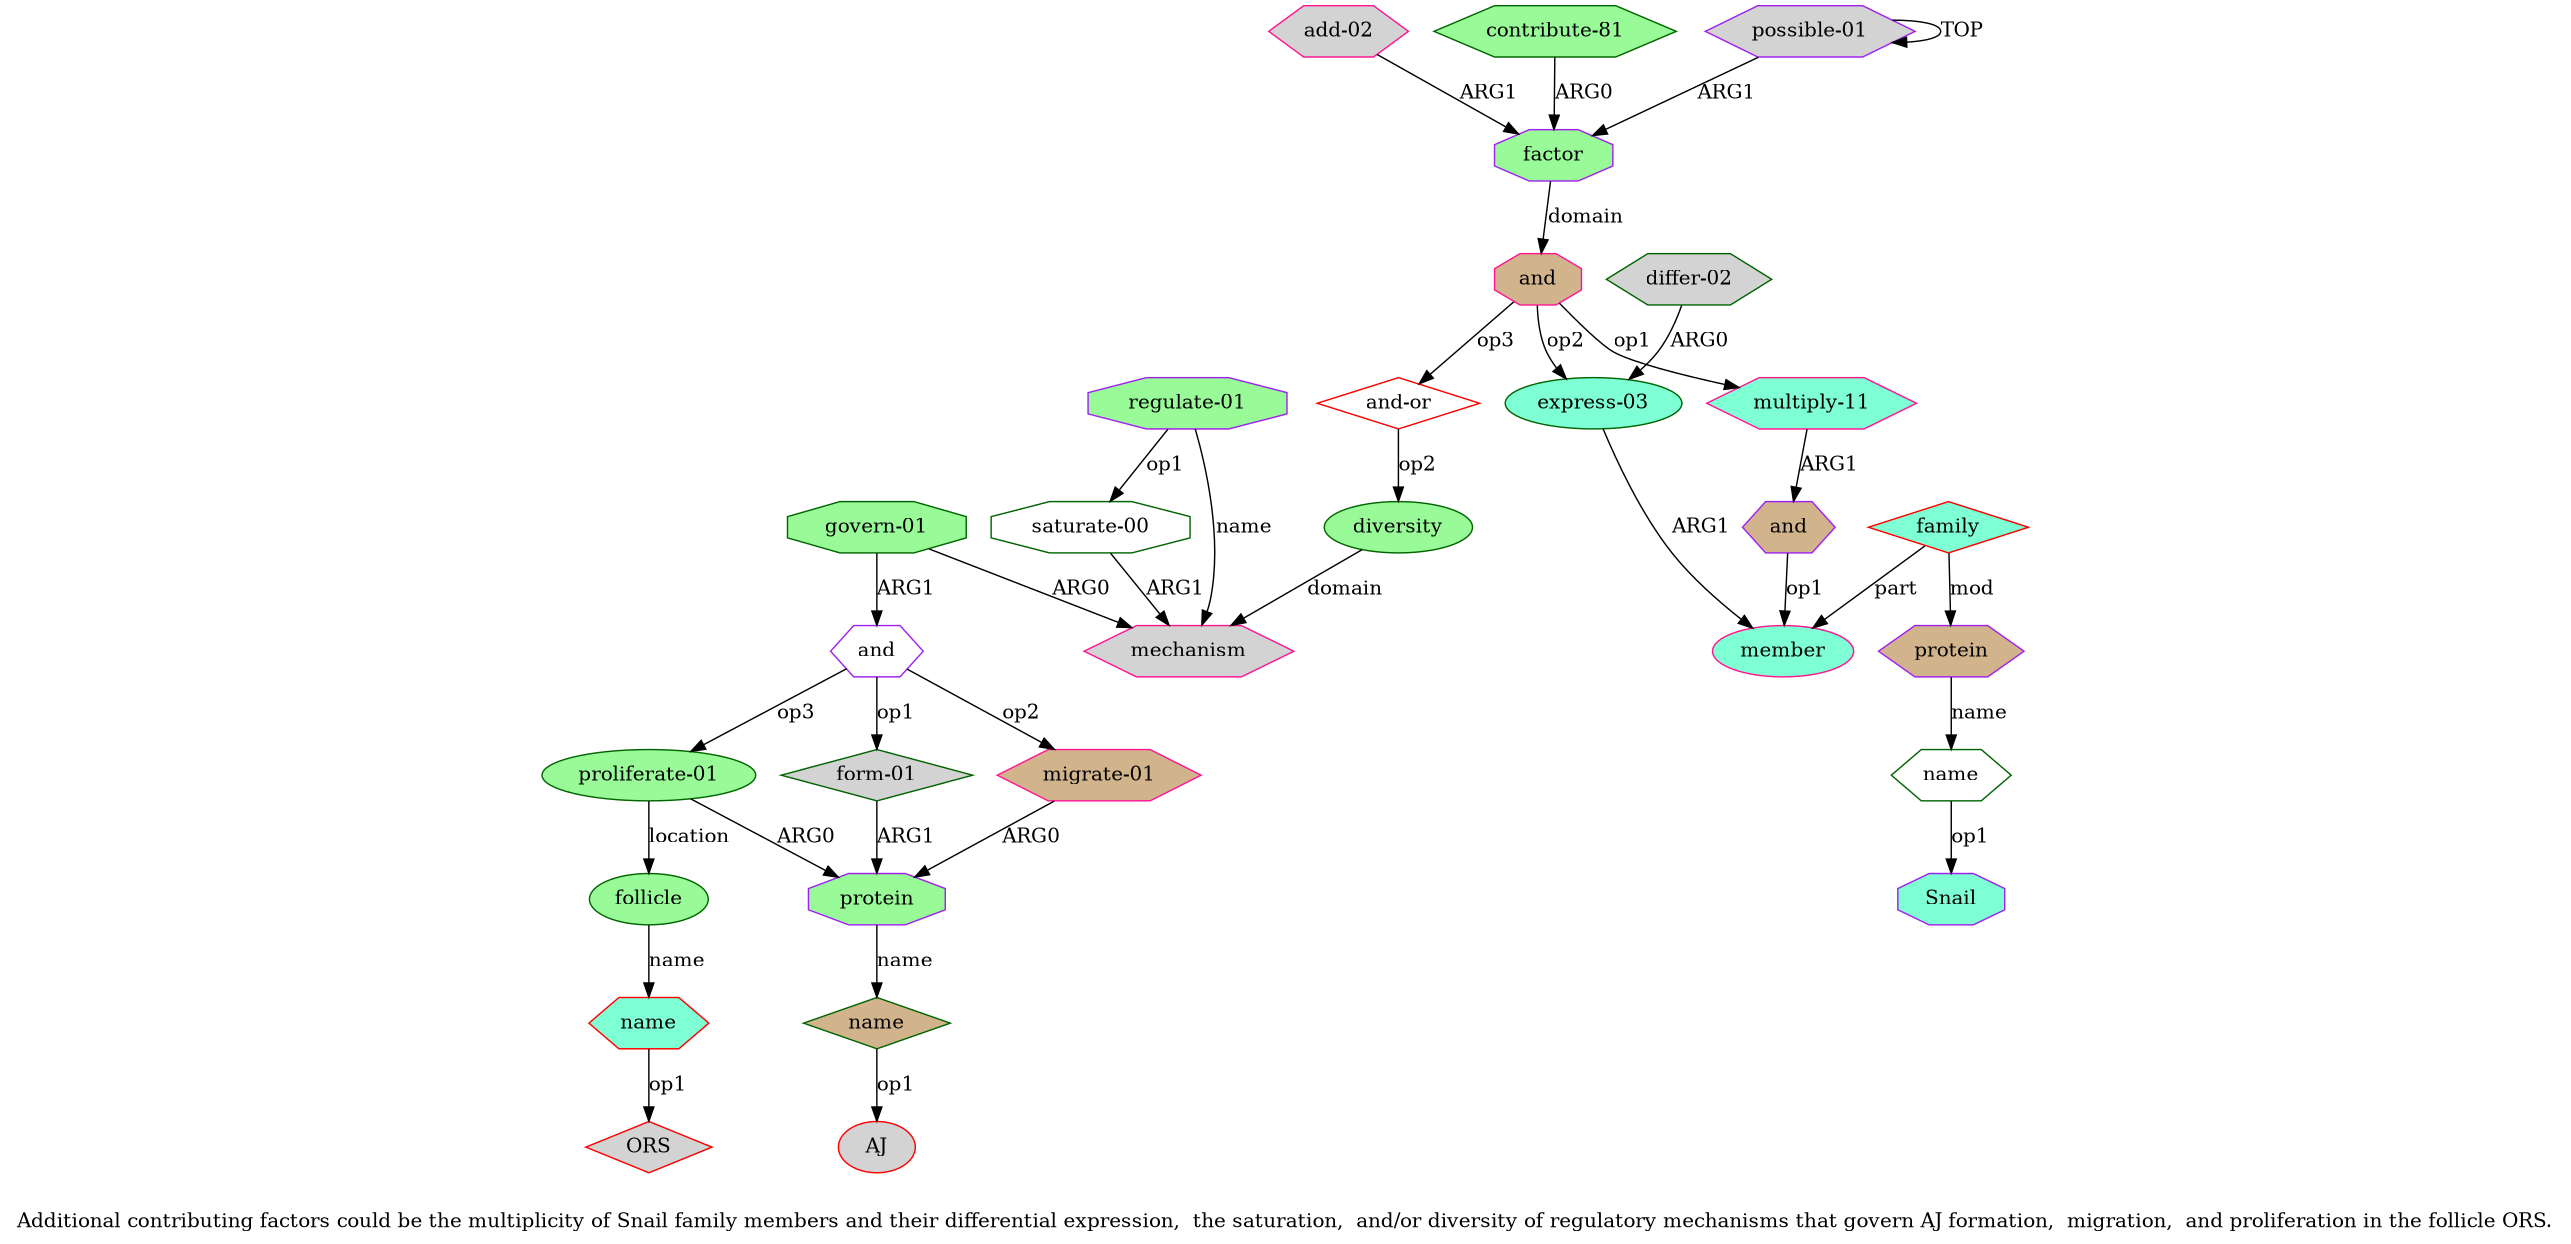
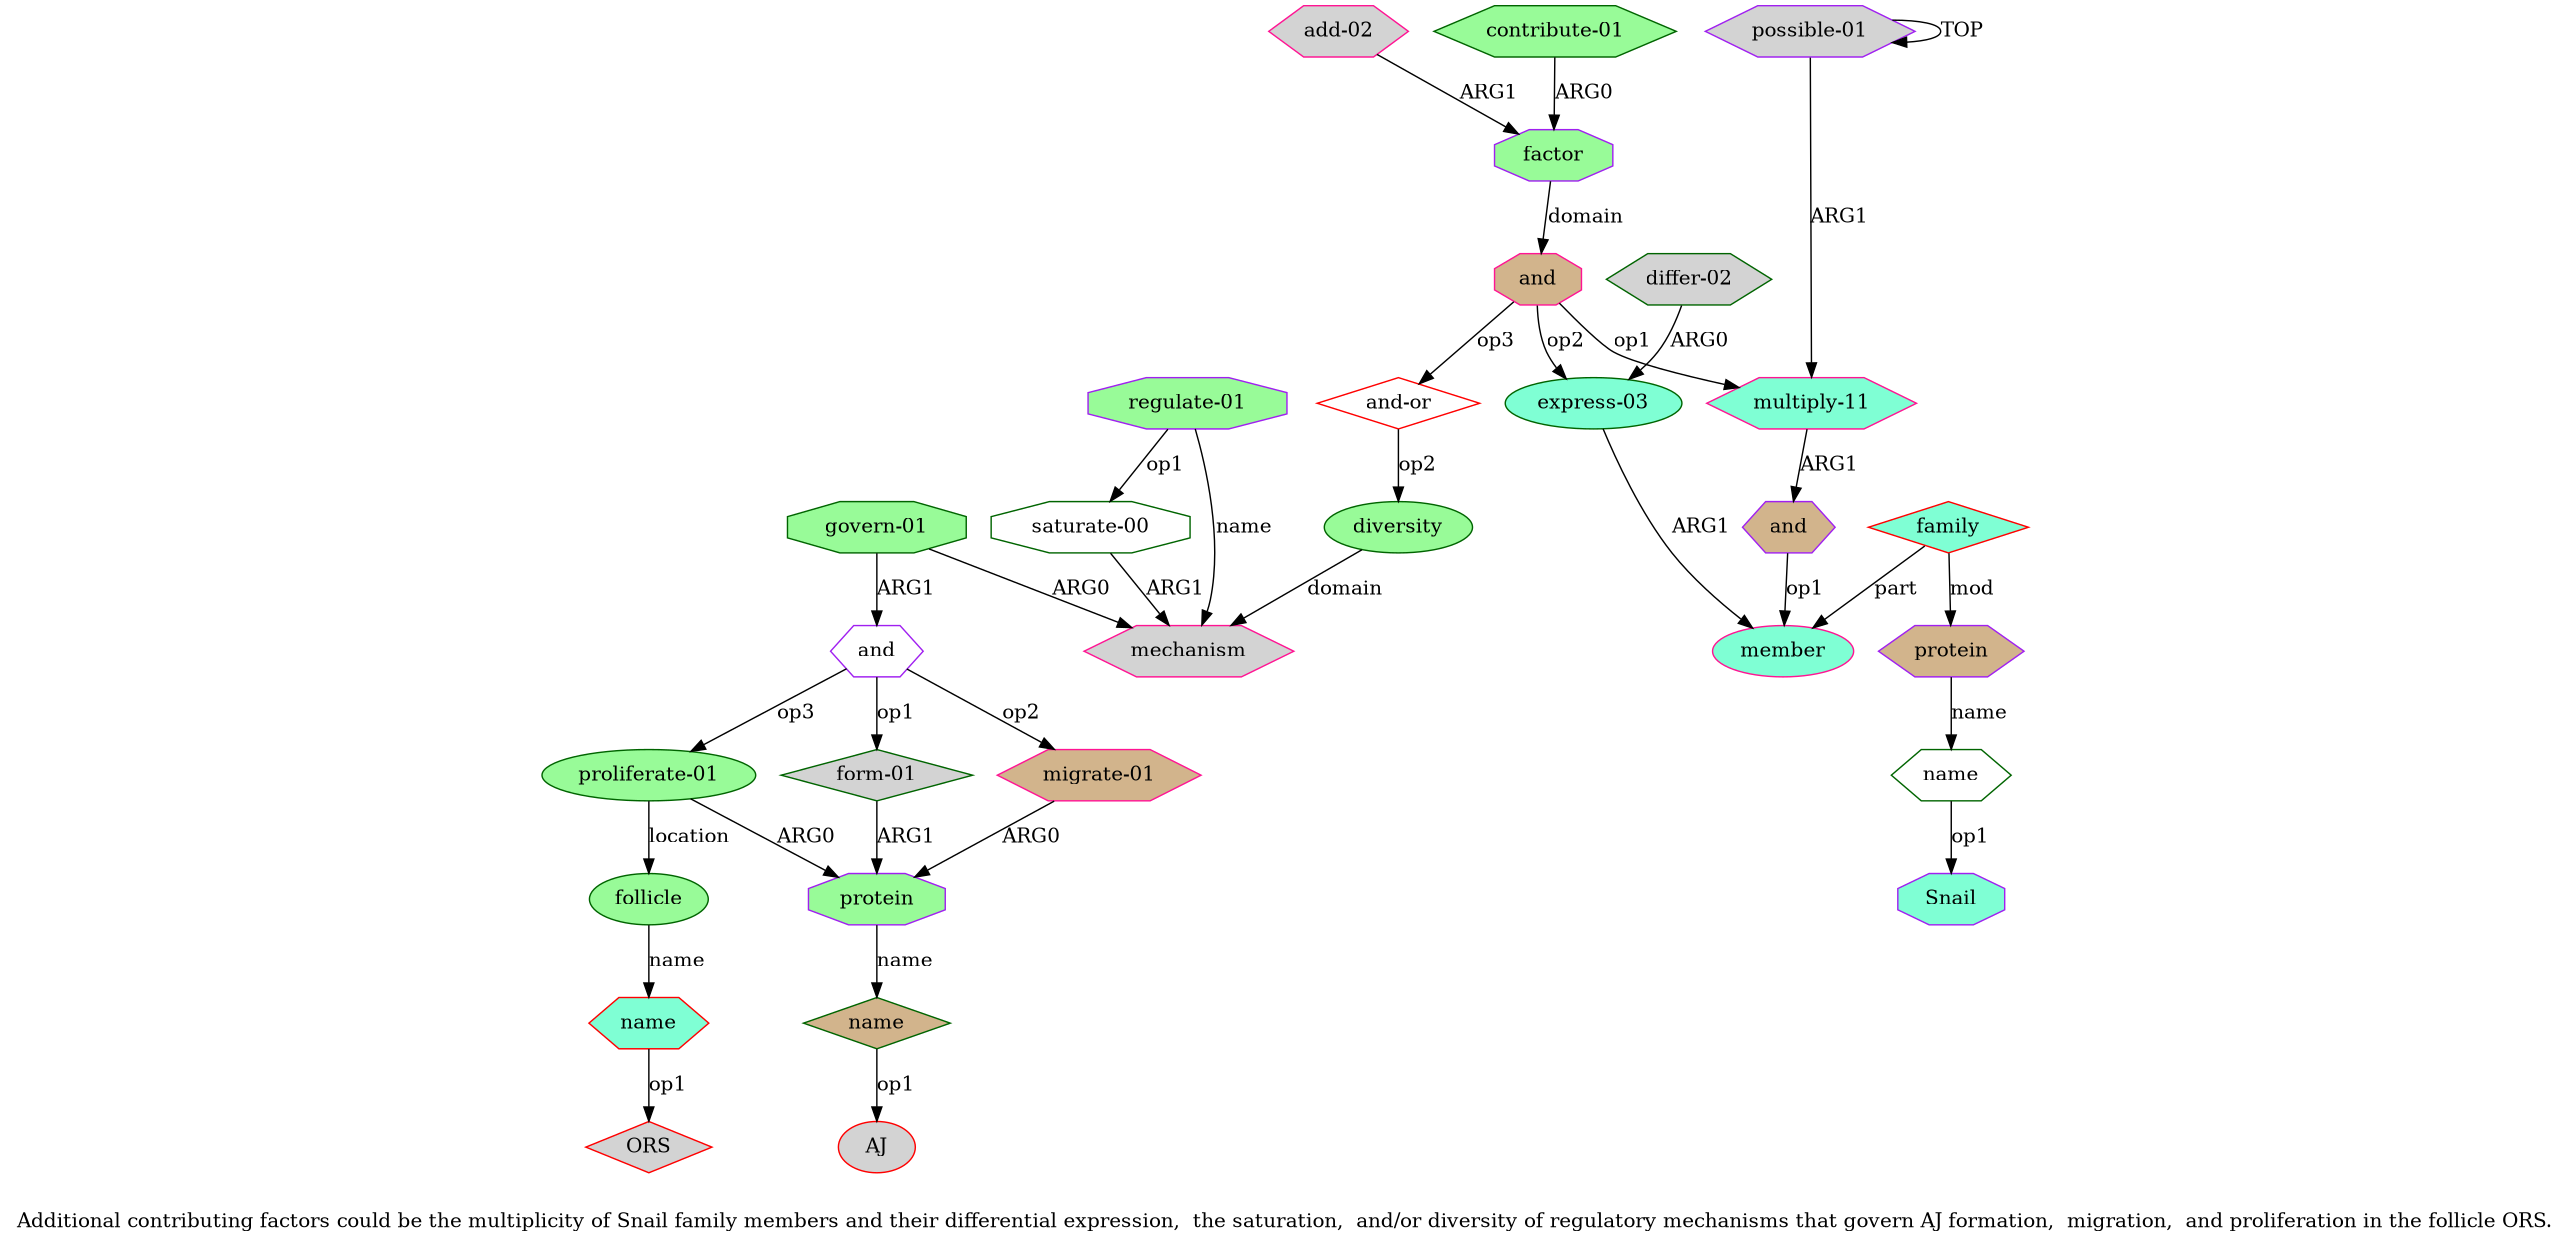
(1555, 31) -> (1555, 31)
(1682, 93) -> (1811, 210)
